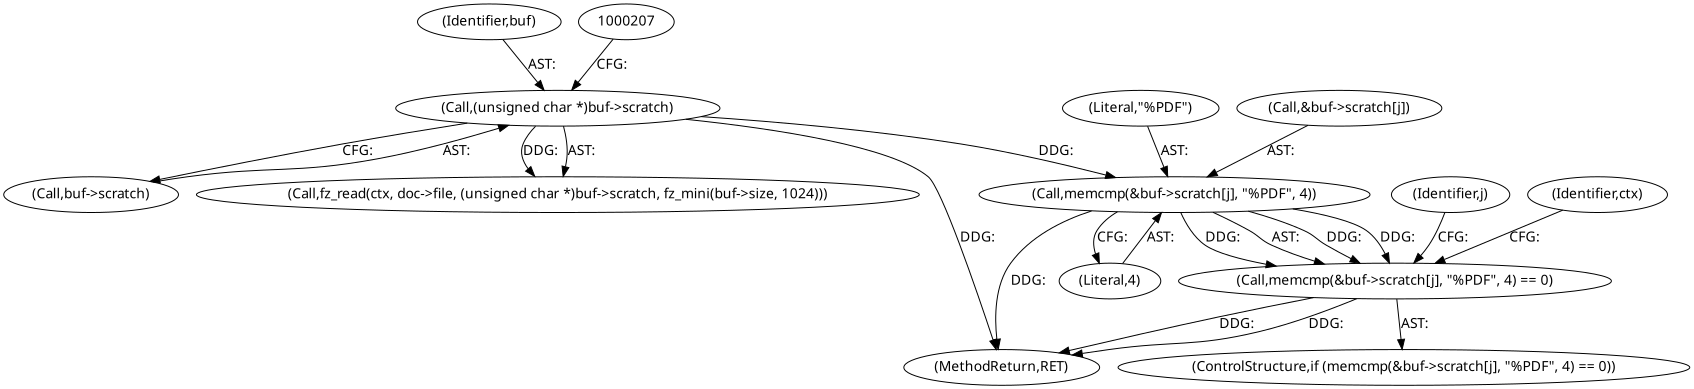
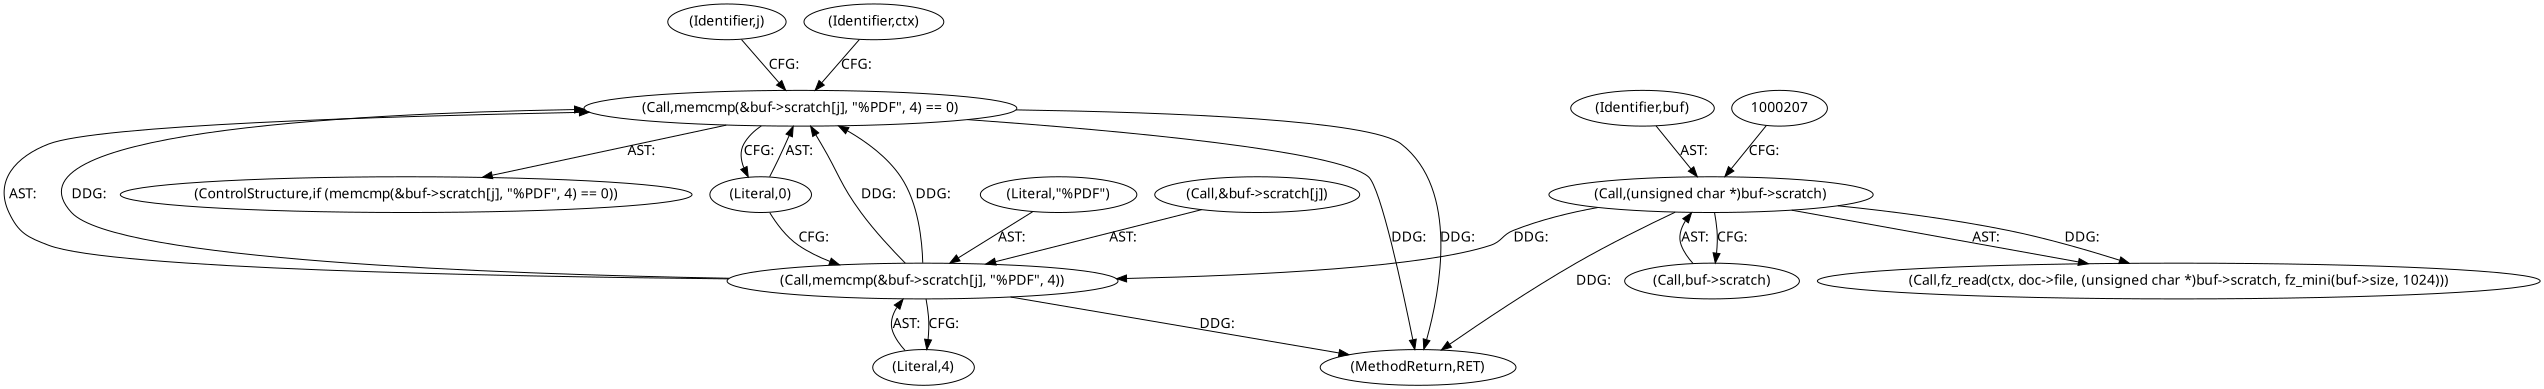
none -> (761, 195)
